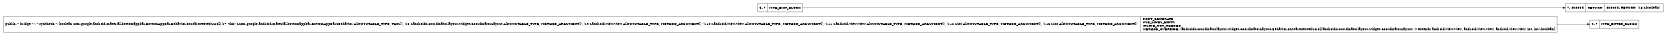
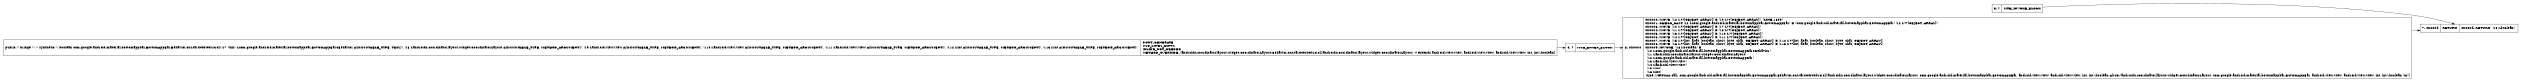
(785, 8) -> (2022, 8)
none -> (2017, 48)
